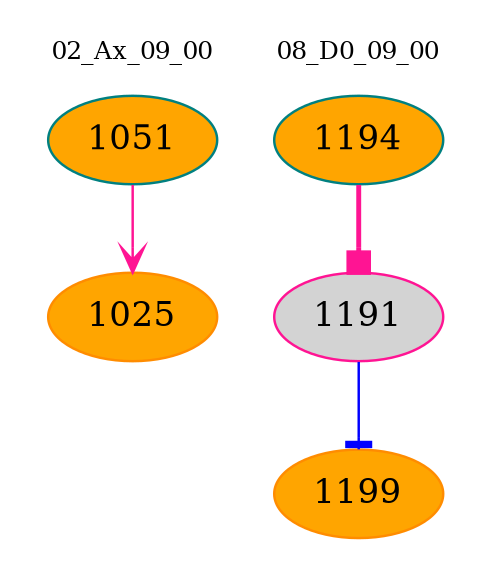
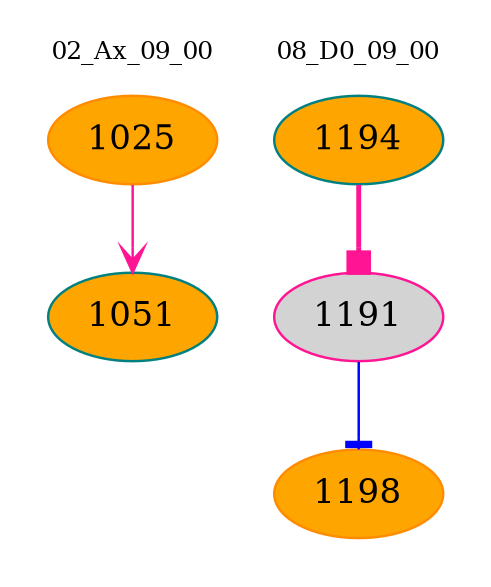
(133, 216) -> (133, 216)
(359, 494) -> (359, 494)
